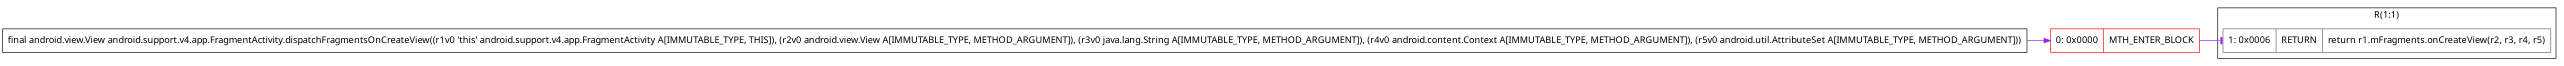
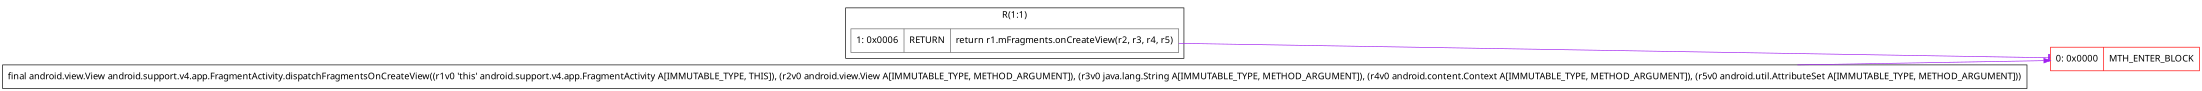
(2209, 41) -> (1613, 51)
